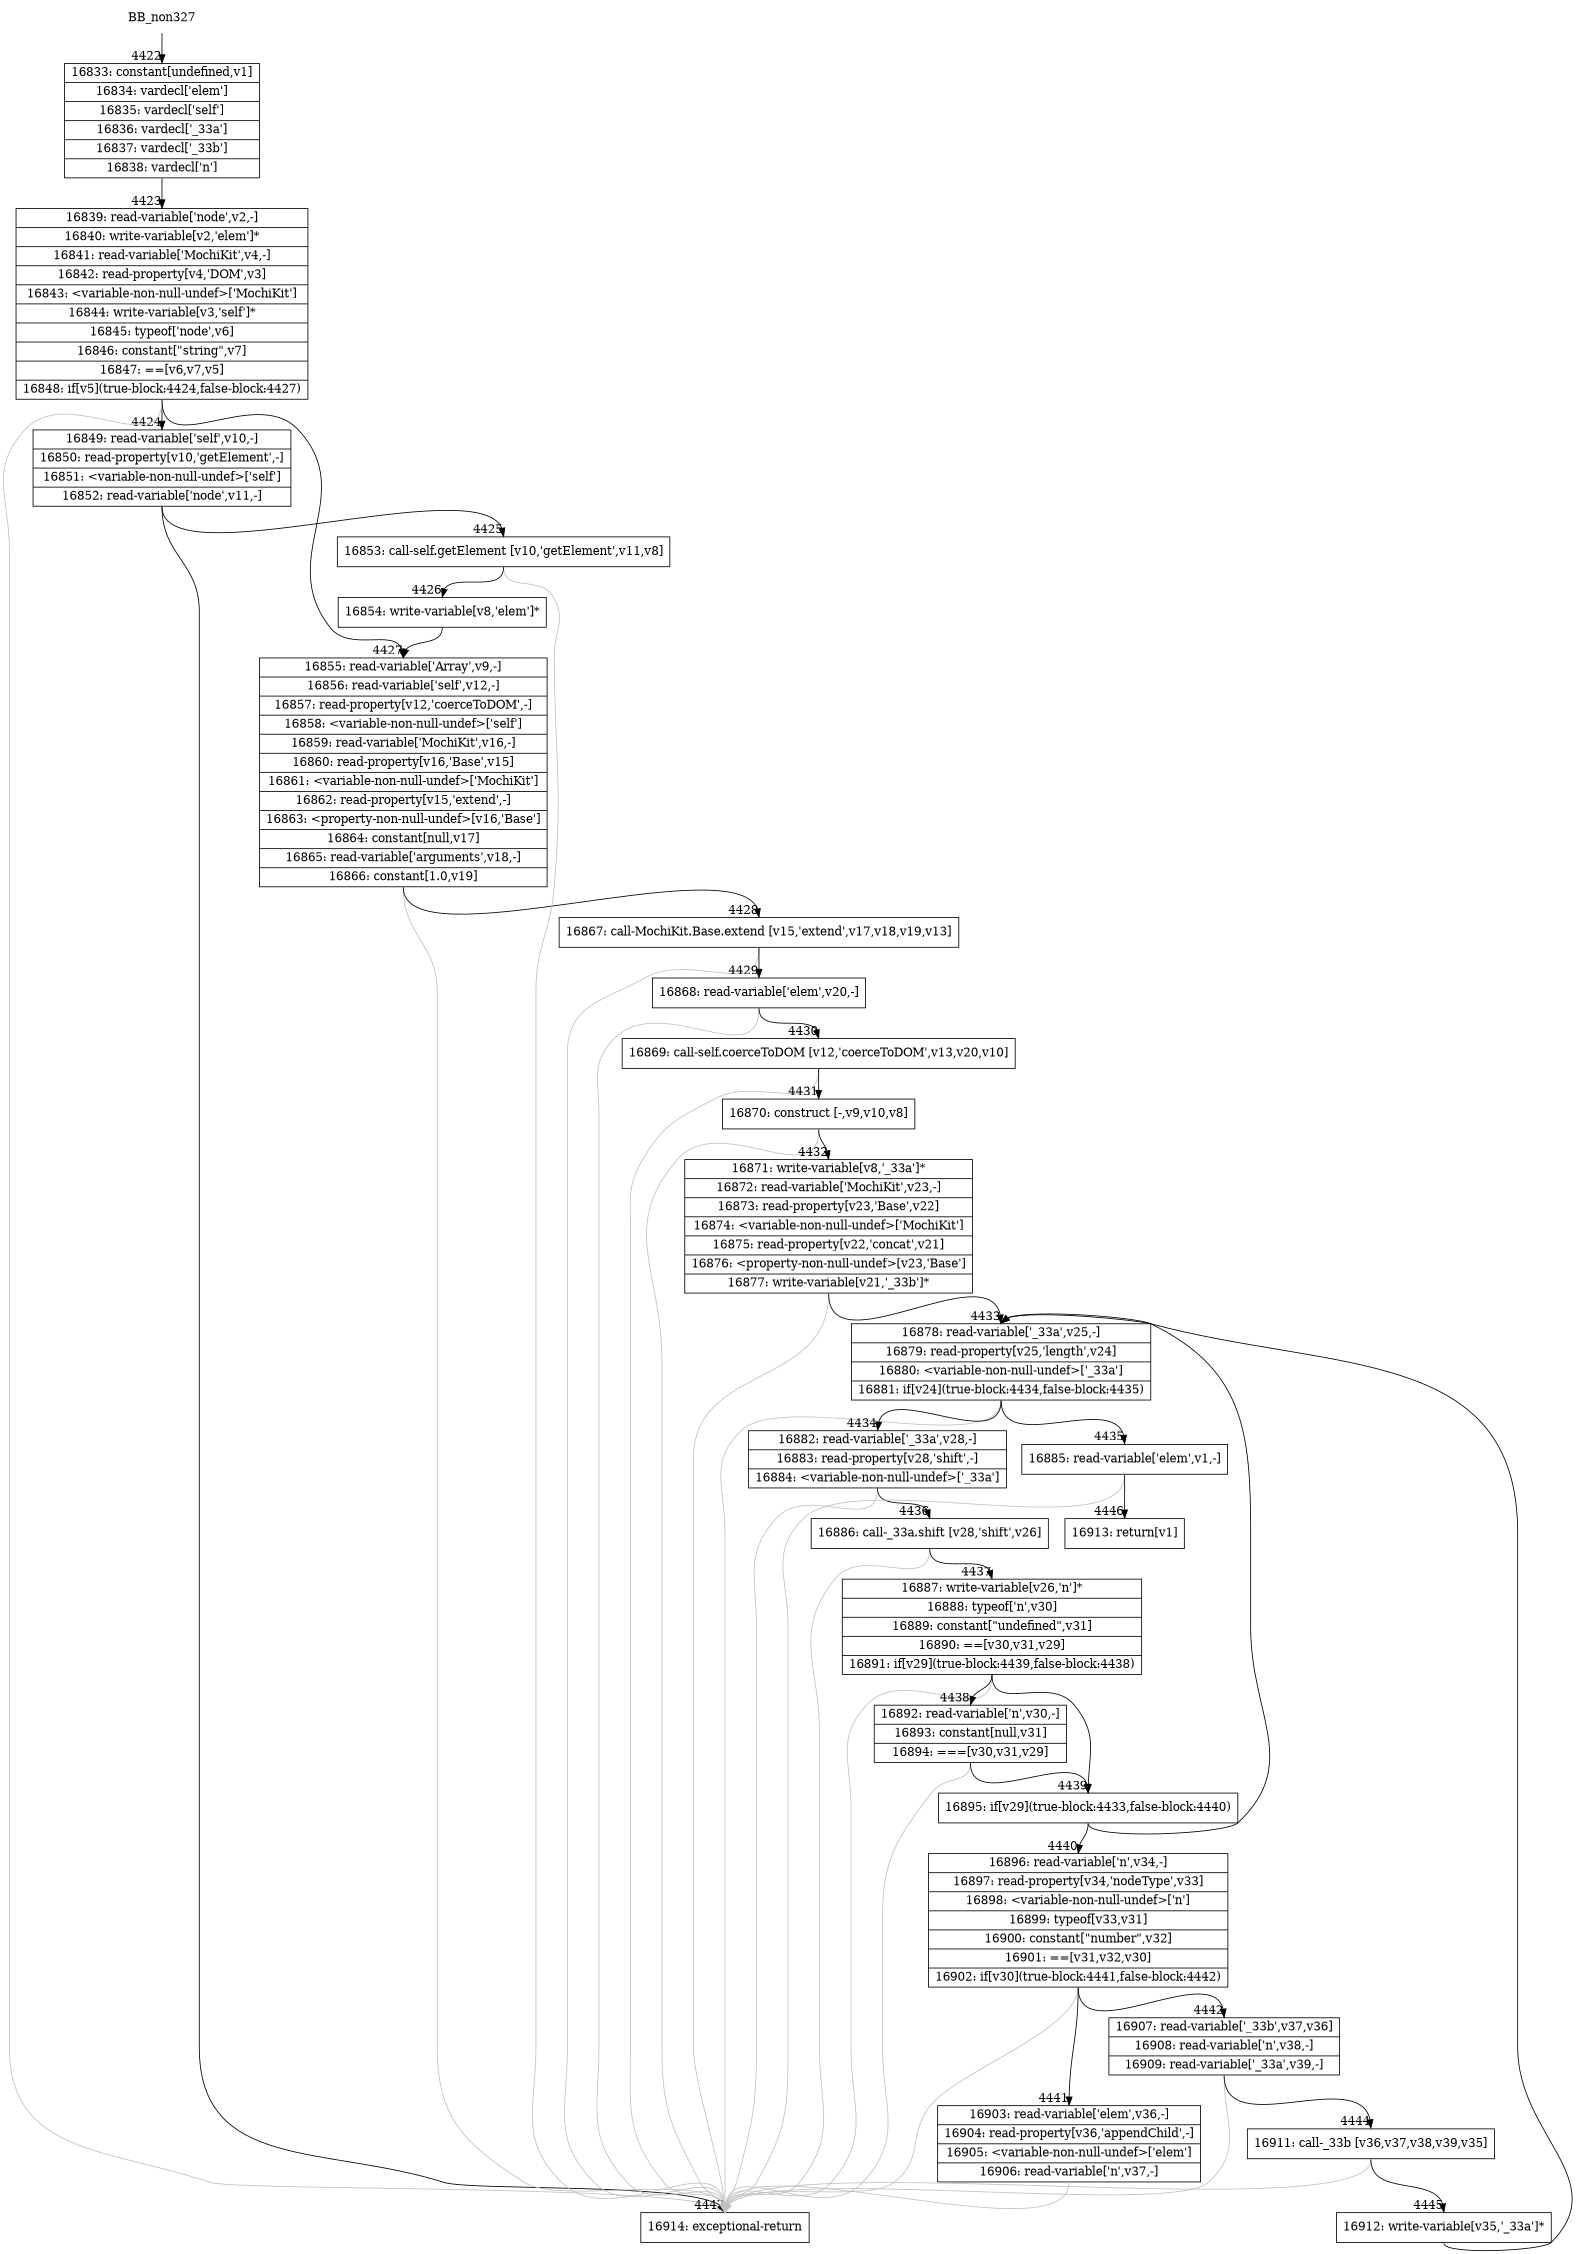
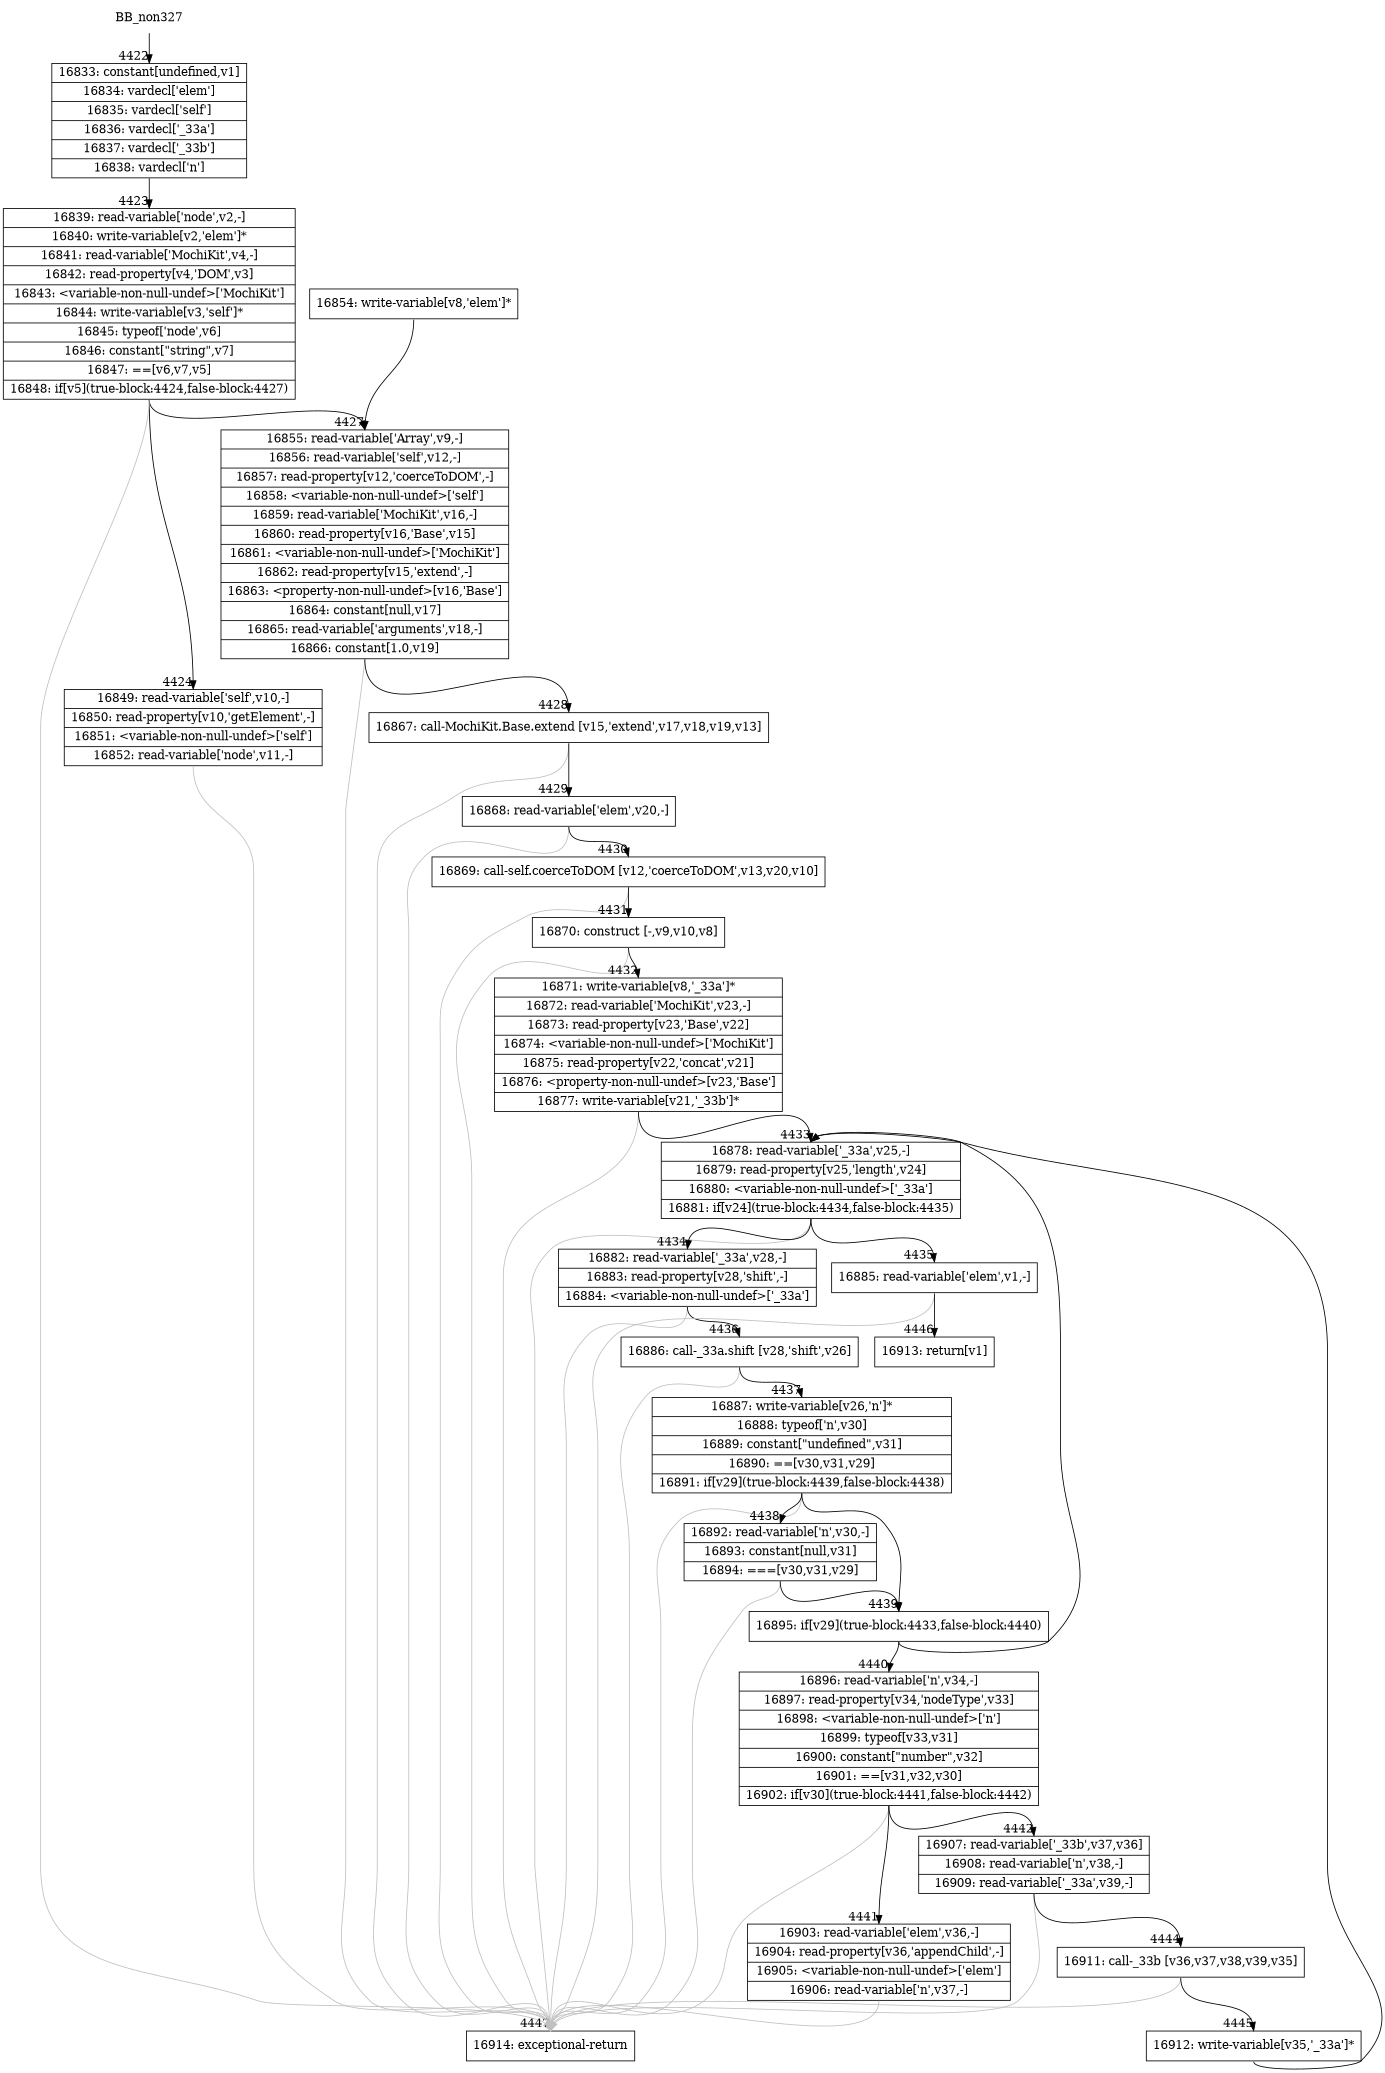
(504, 552) -> none
(199, 1566) -> (254, 1498)
